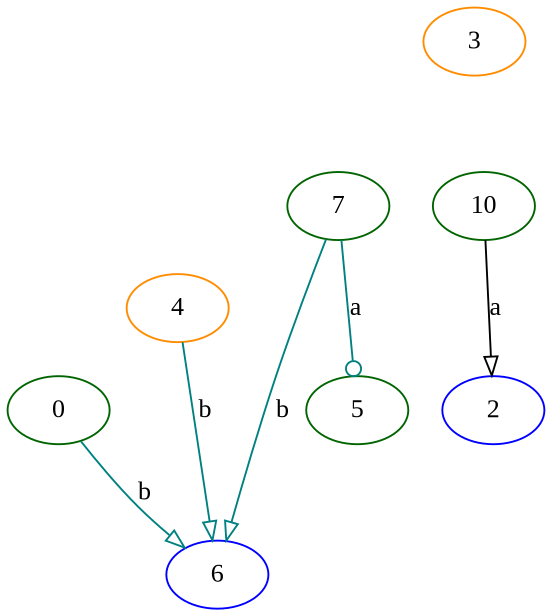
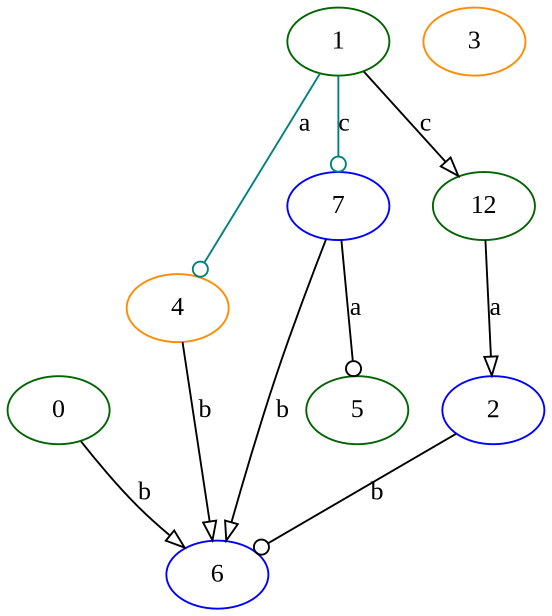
none -> (338, 42)
(338, 206) -> (338, 206)
(484, 206) -> (484, 206)
(347, 300) -> (347, 300)
(275, 379) -> (275, 379)
(196, 432) -> (196, 432)
none -> (362, 489)
(123, 491) -> (123, 491)
